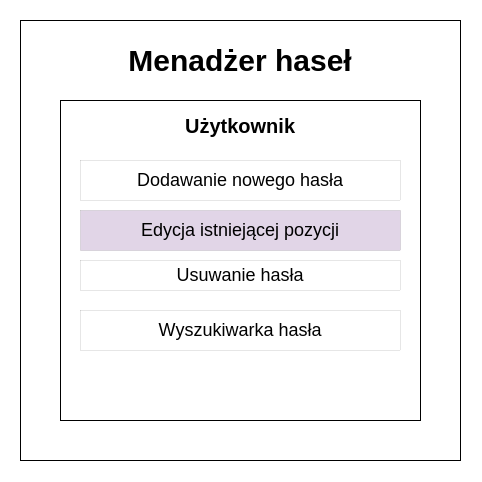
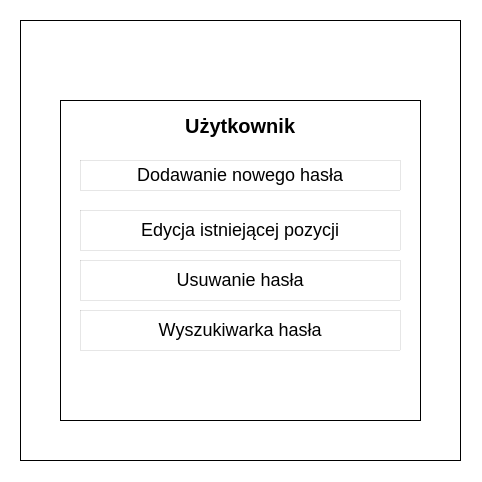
(241, 61) -> none
(241, 181) -> (241, 176)
(241, 231) -> (241, 231)
(241, 276) -> (241, 281)
